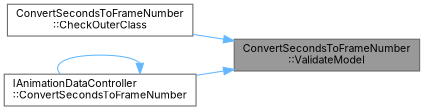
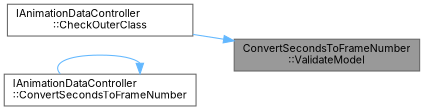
(100, 20) -> (100, 20)
(210, 73) -> none
